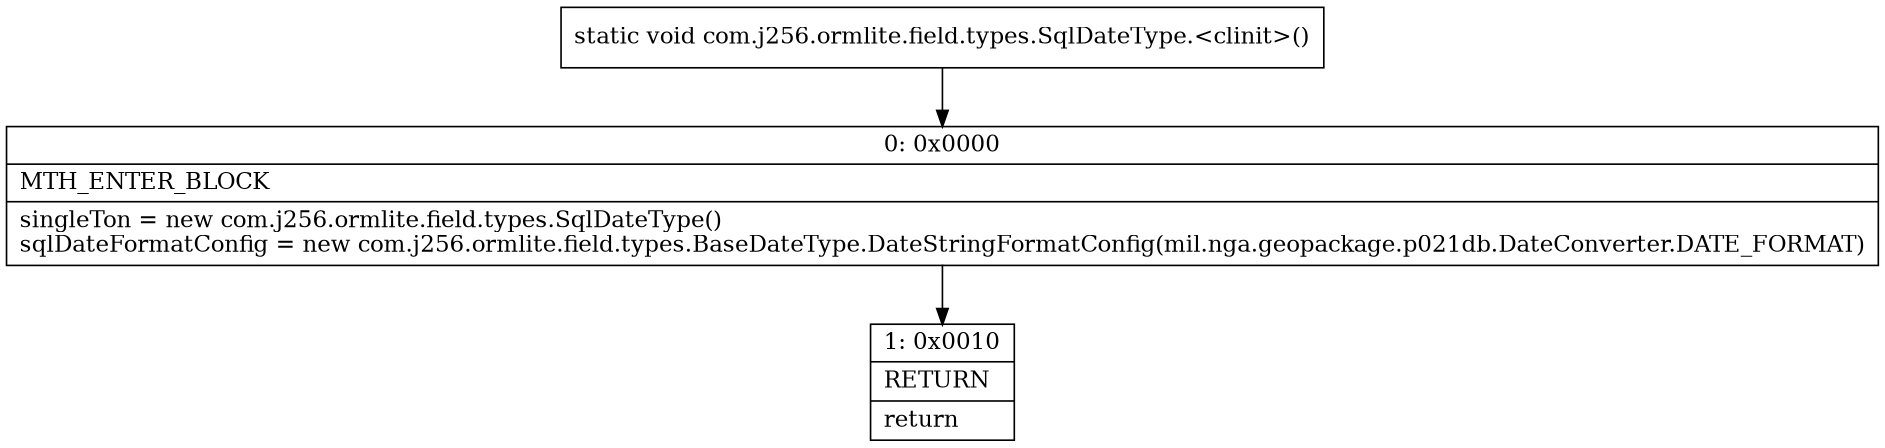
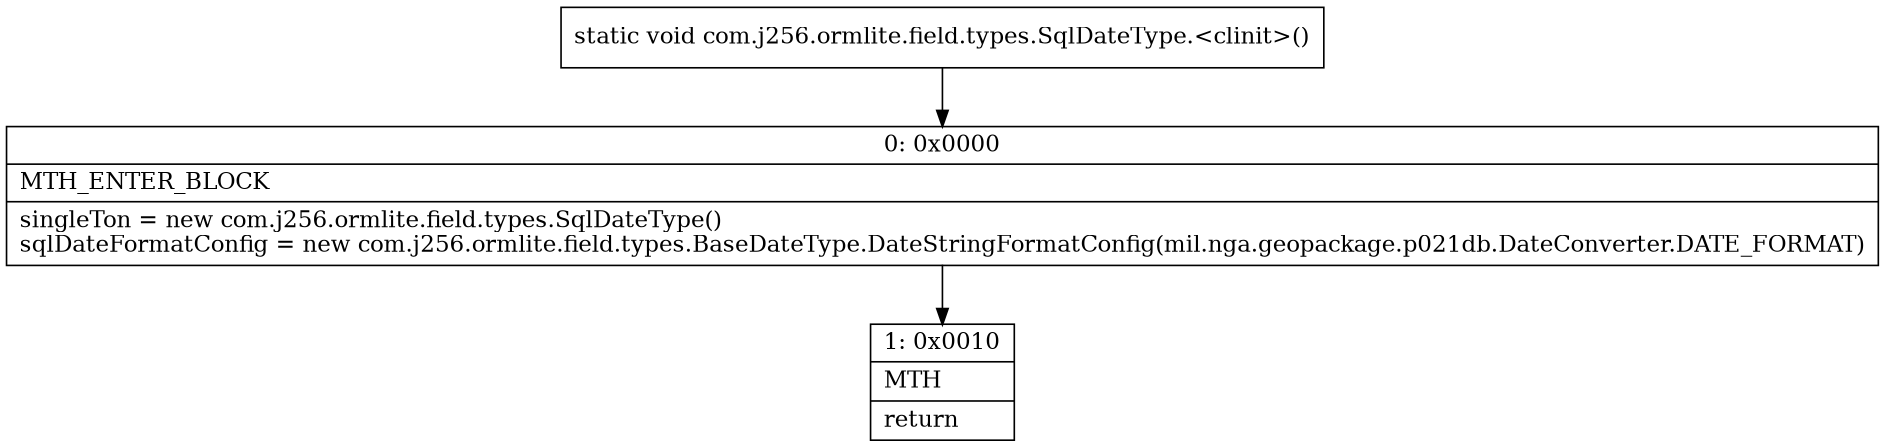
(937, 381) -> (913, 381)
